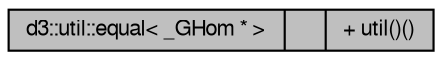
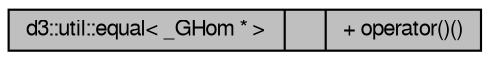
(380, 29) -> (403, 29)
